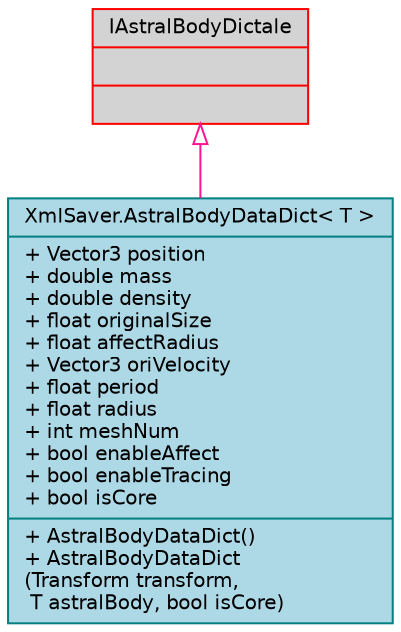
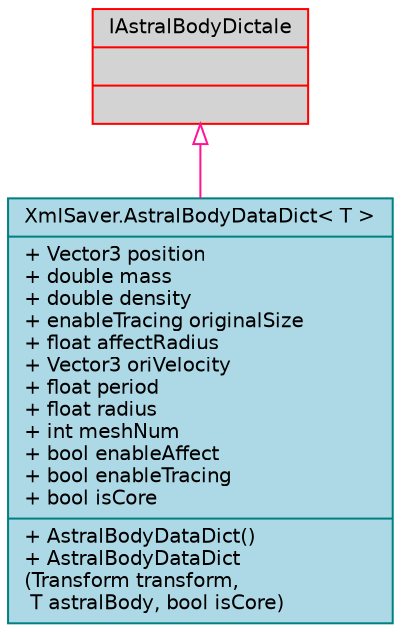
(119, 321) -> (164, 321)
